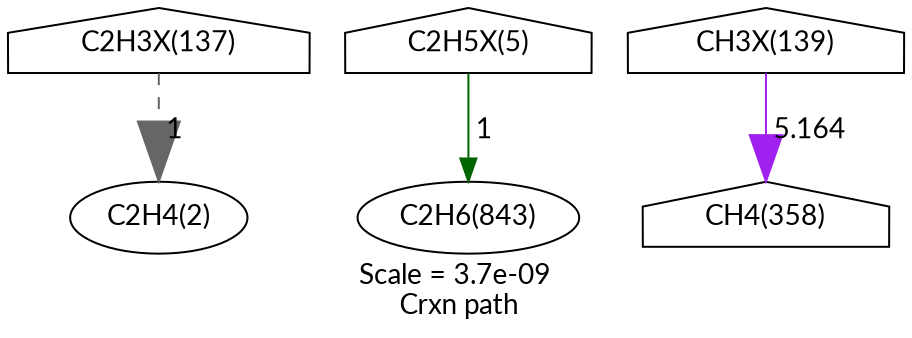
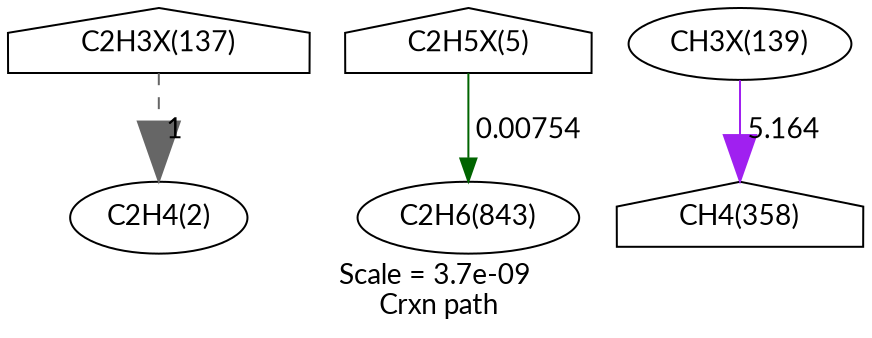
(766, 44) -> (740, 44)
(481, 131) -> (525, 131)
